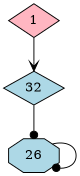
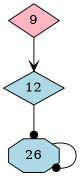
(34, 21) -> (34, 21)
(34, 88) -> (34, 88)
